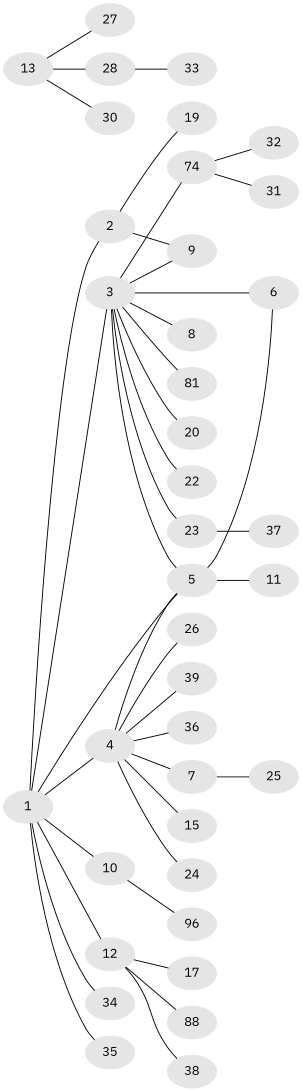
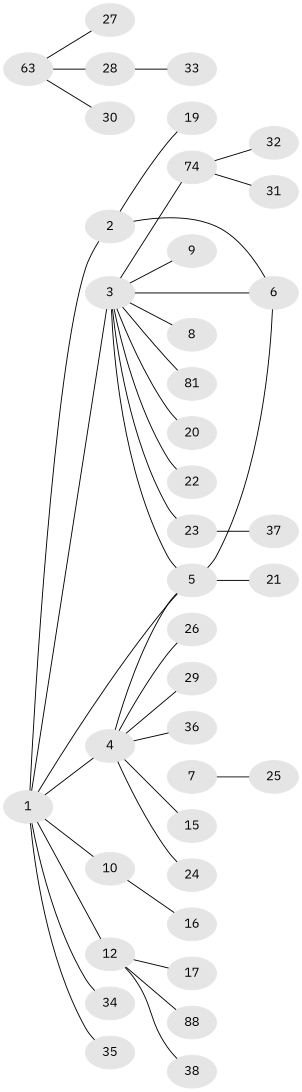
(28, 69) -> (28, 69)
(152, 239) -> (210, 224)
(274, 580) -> (274, 580)
(192, 679) -> (192, 679)
(151, 761) -> none
(192, 924) -> (192, 924)
